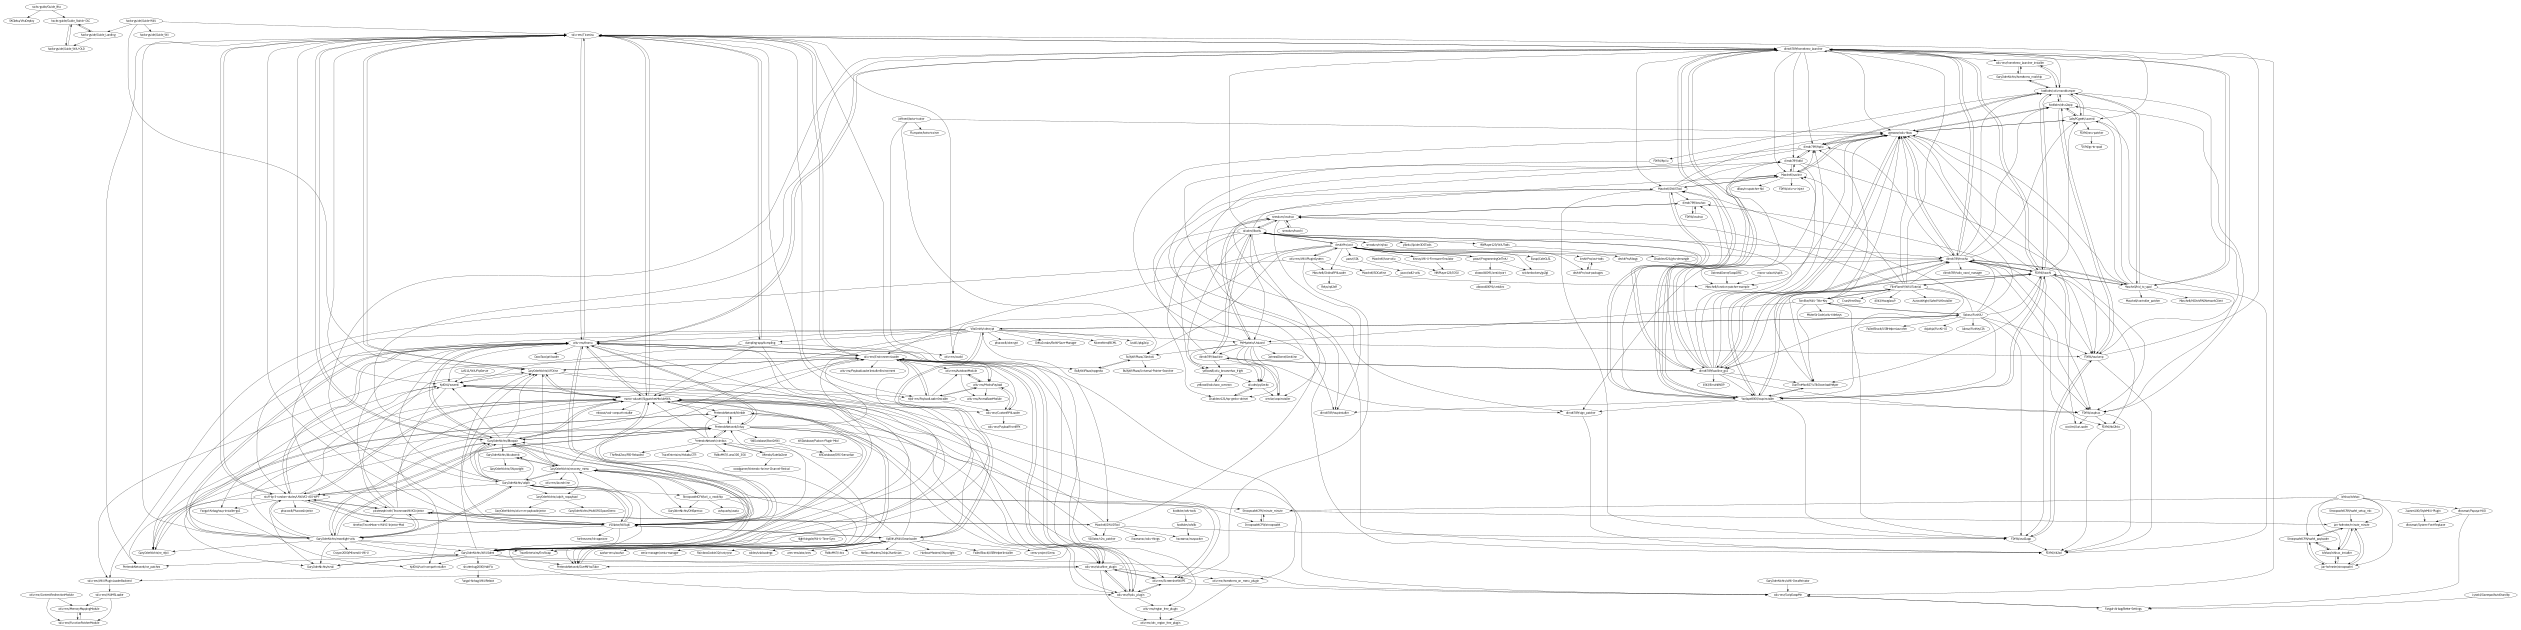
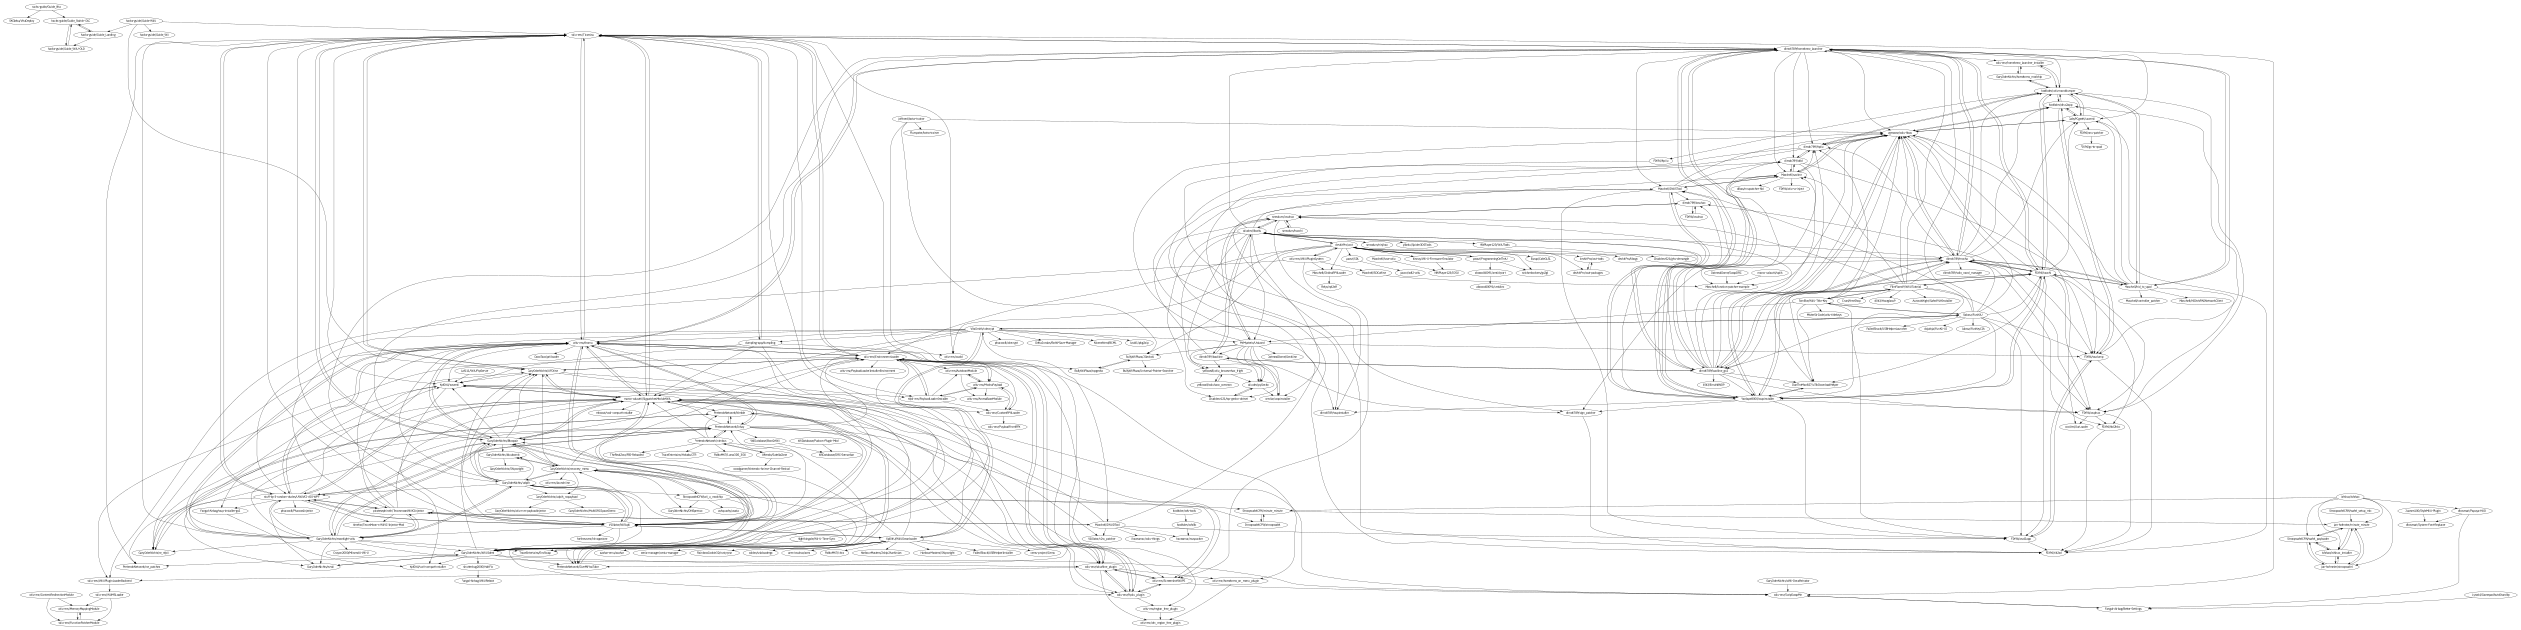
(2244, 55) -> (1955, 145)
(799, 553) -> (799, 553)
